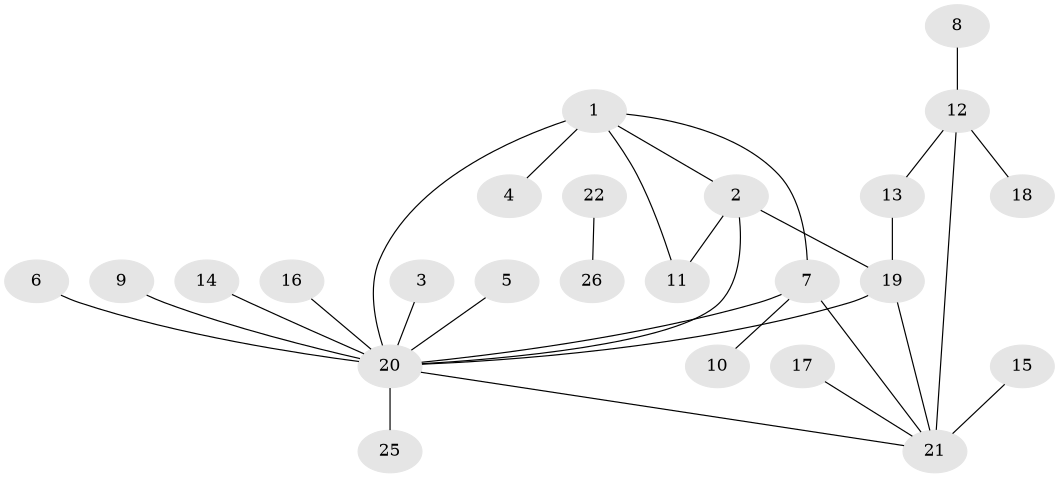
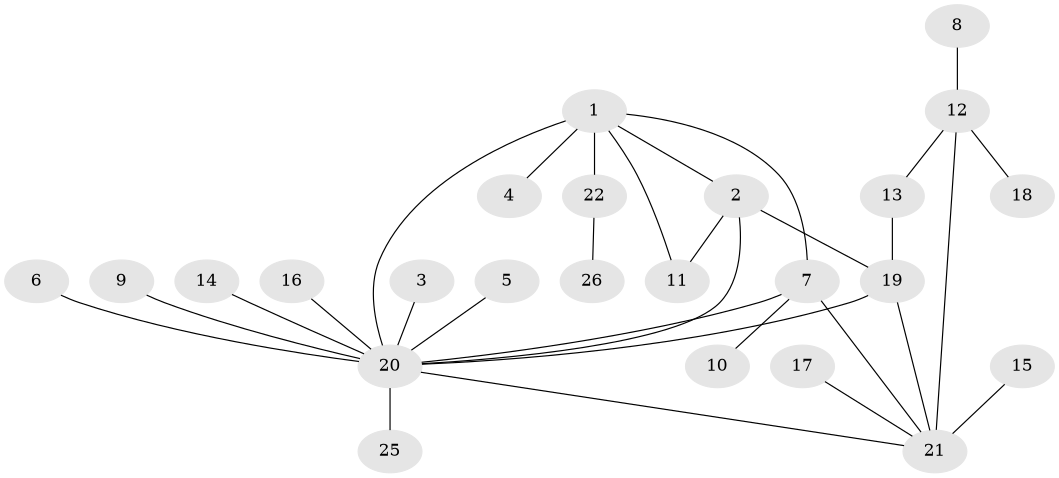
none -> (595, 154)
